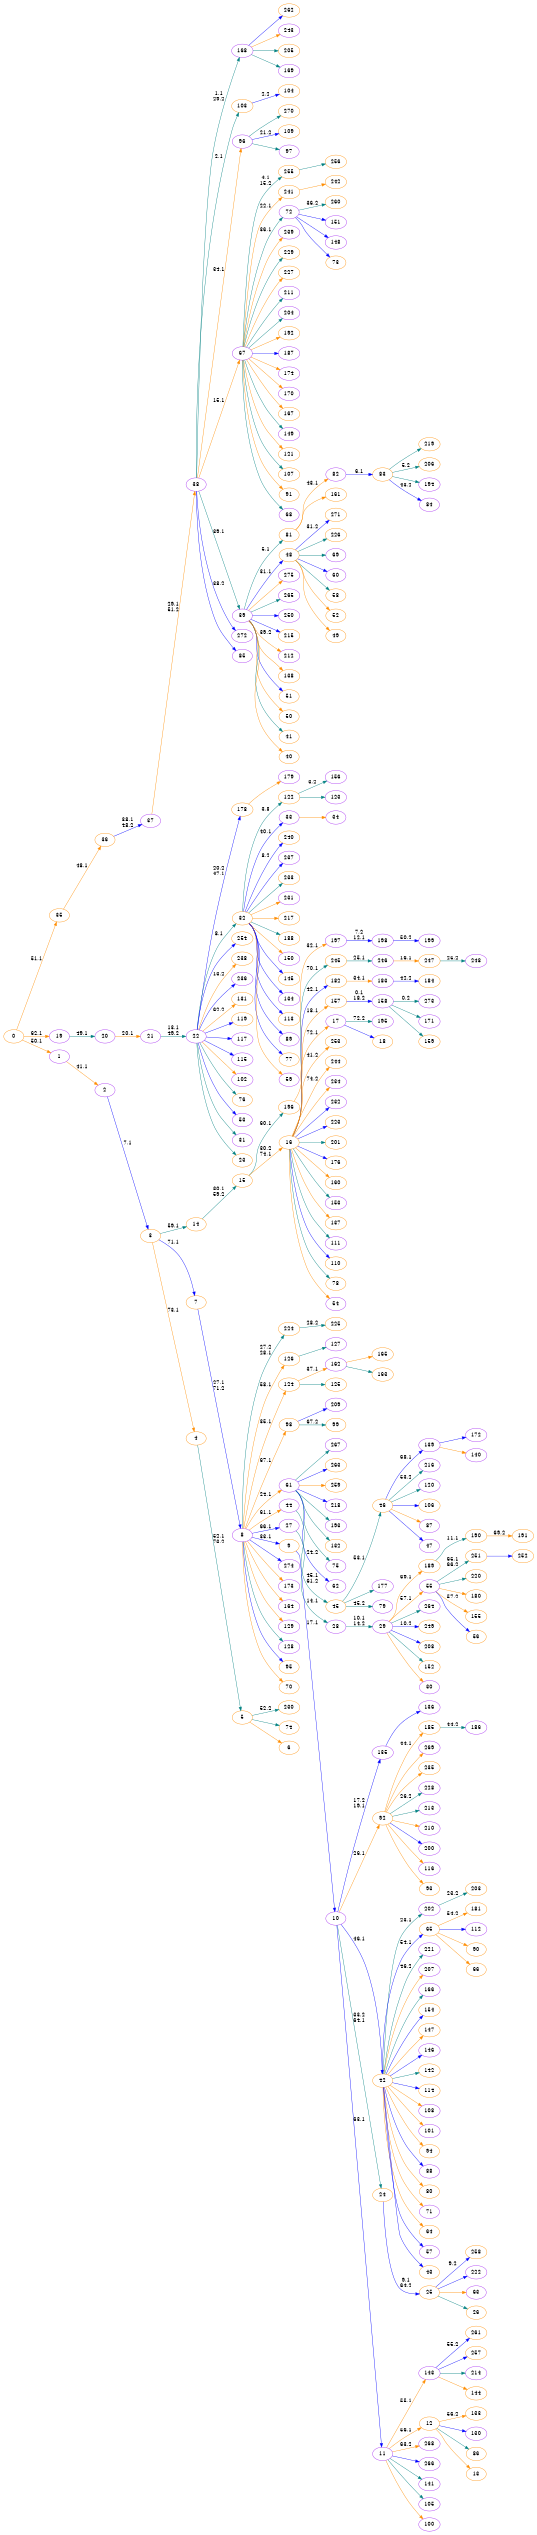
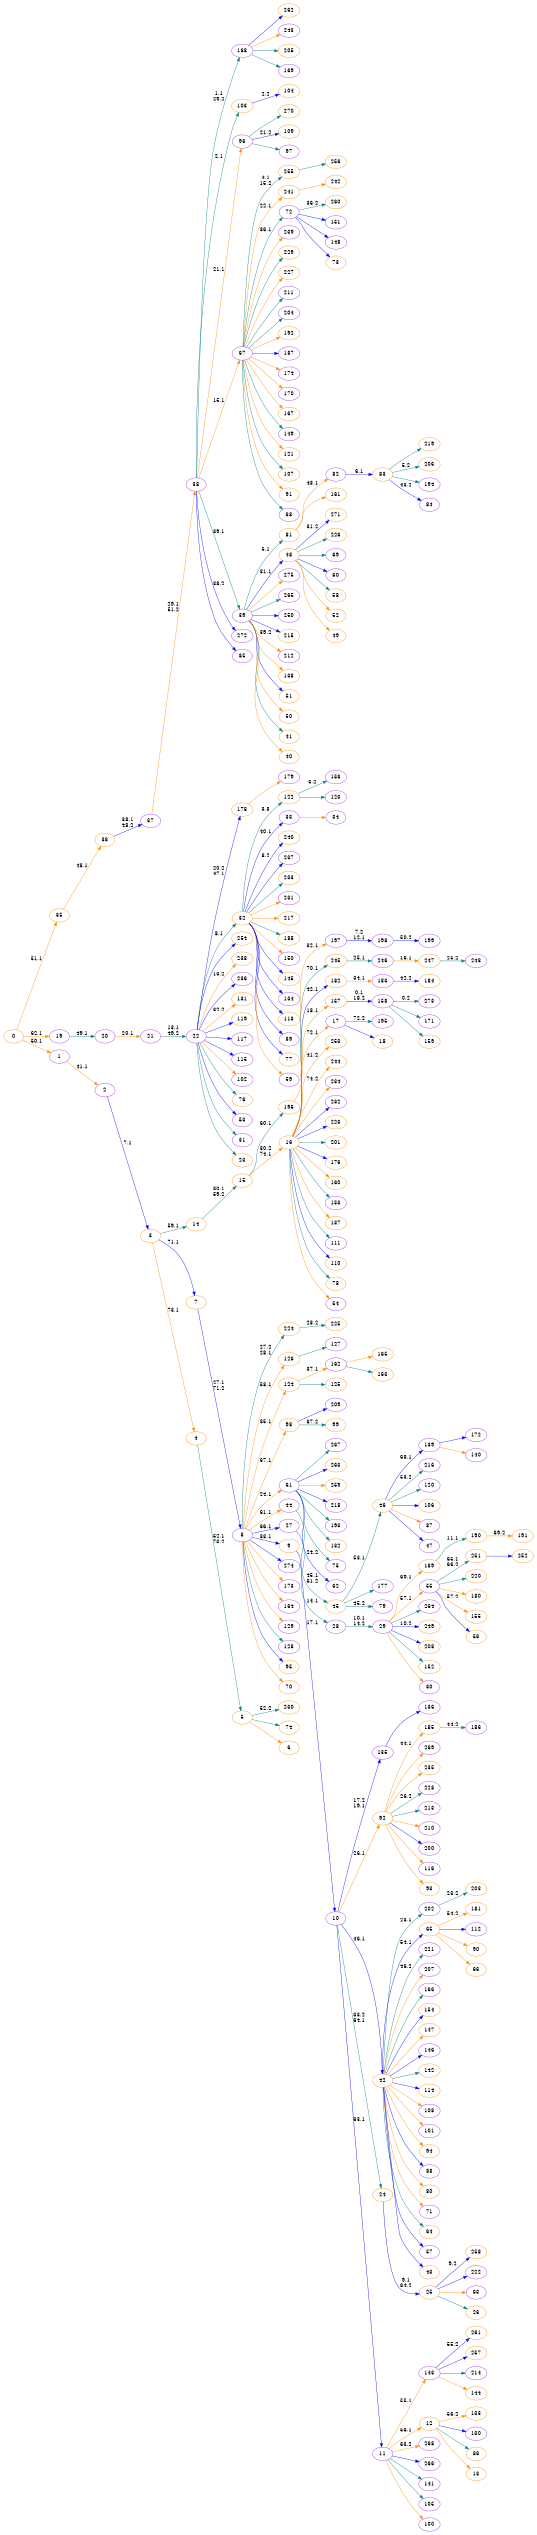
(219, 270) -> (219, 270)
(395, 2181) -> (395, 2181)
